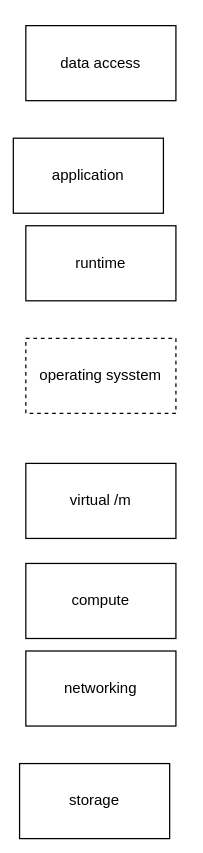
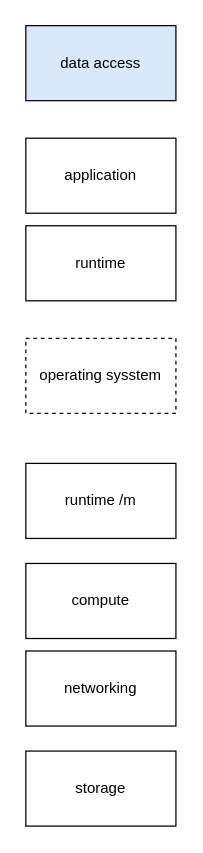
(101, 63) -> (101, 63)
(88, 176) -> (101, 176)
(101, 501) -> (101, 501)
(94, 801) -> (101, 788)
